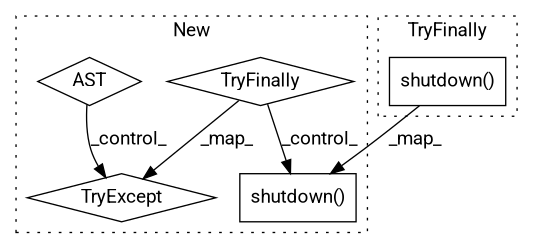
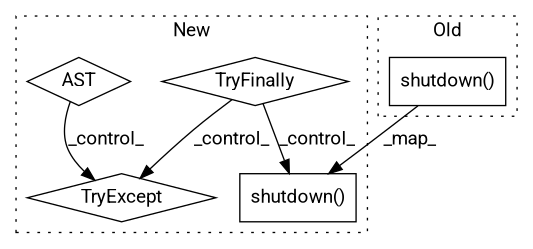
(448, 31) -> (448, 31)
(227, 140) -> (232, 140)
